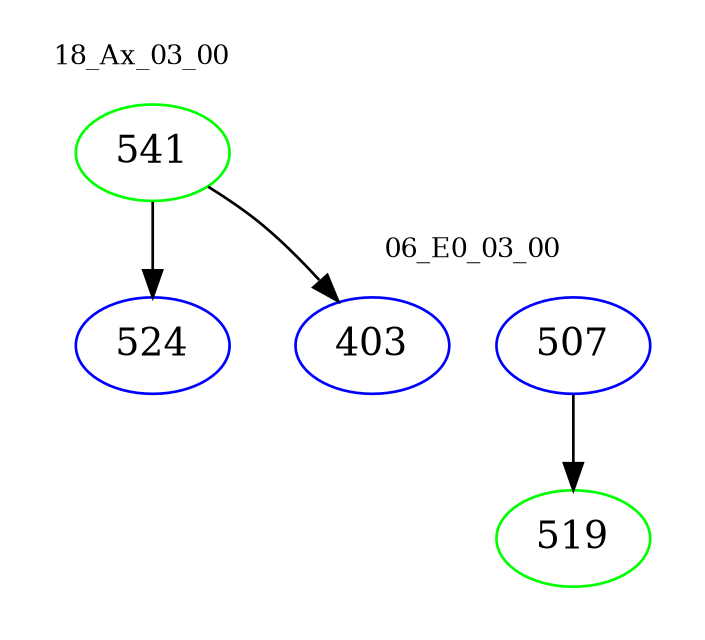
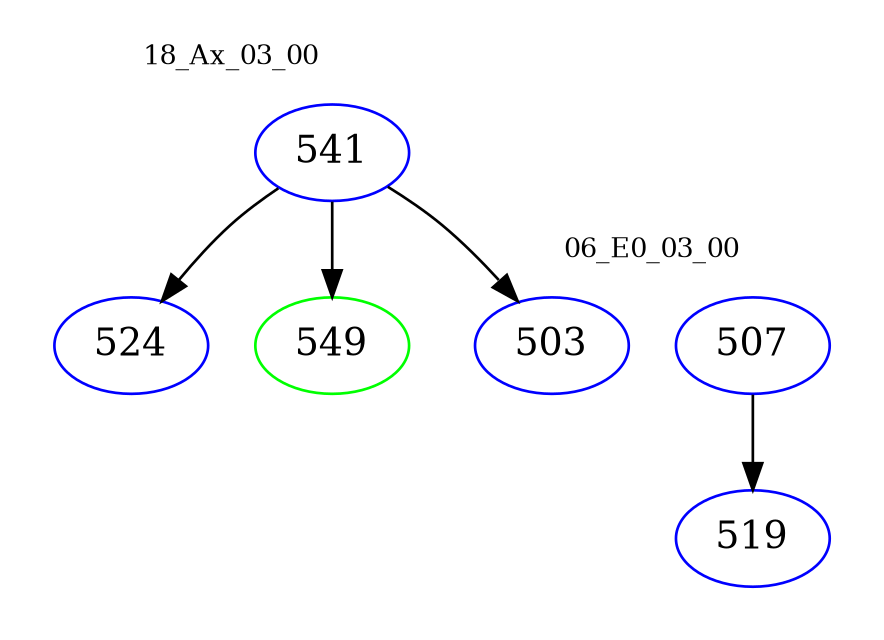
(153, 153) -> (332, 153)
none -> (332, 346)
(372, 346) -> (552, 346)
(573, 539) -> (753, 539)
